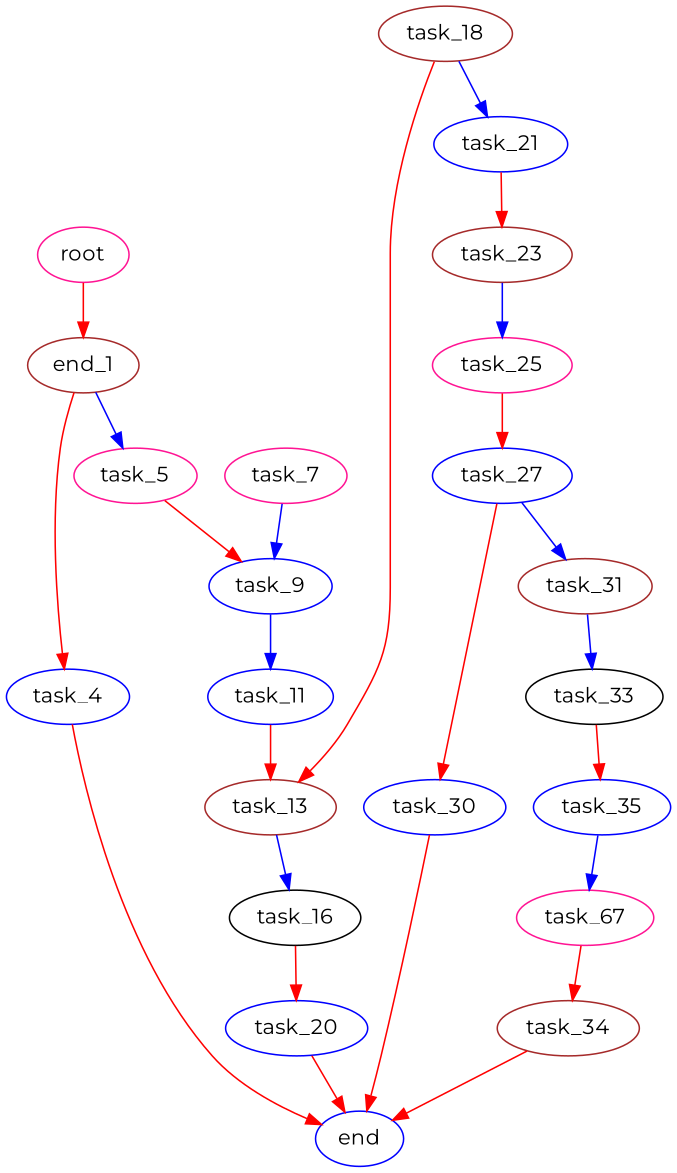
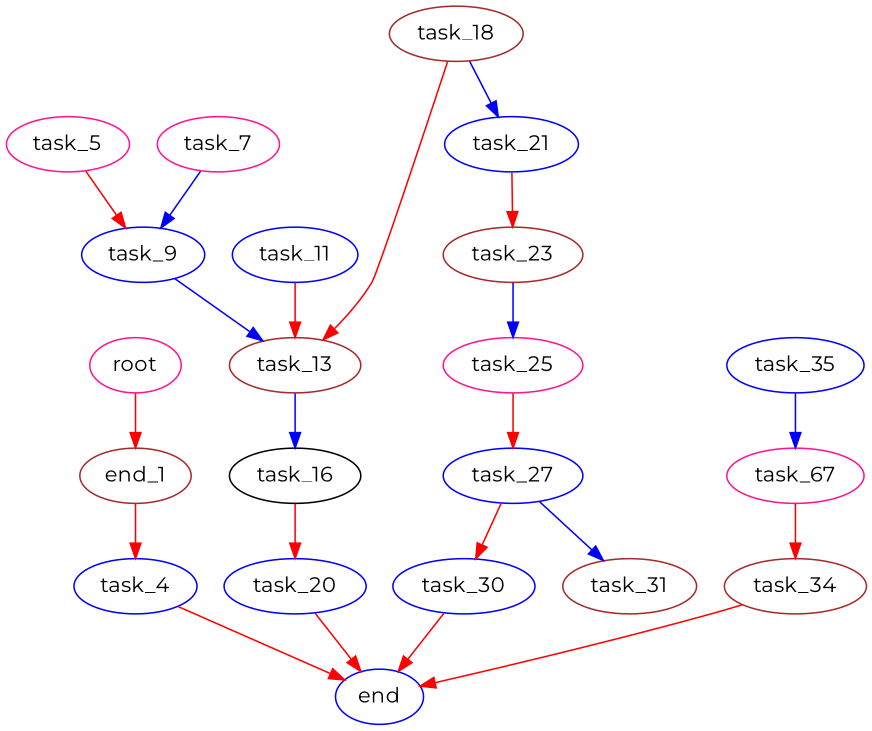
(106, 413) -> none
(271, 634) -> (212, 305)
(594, 697) -> none
